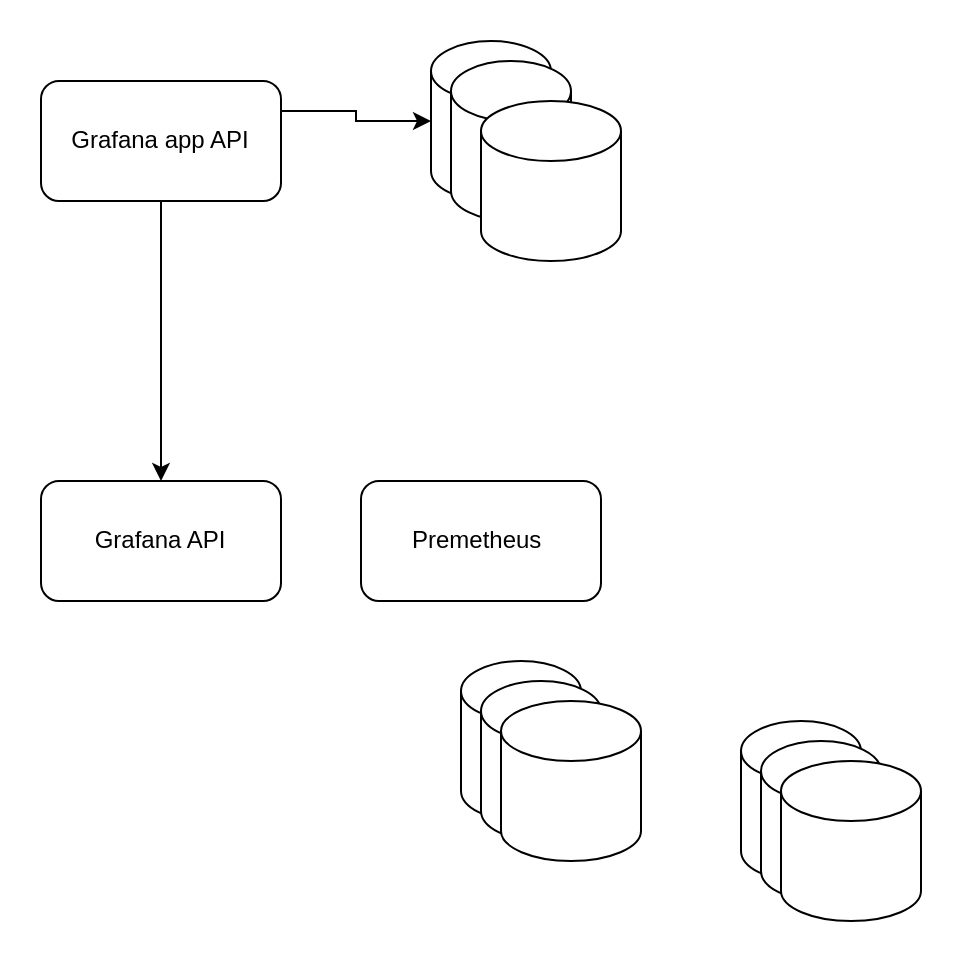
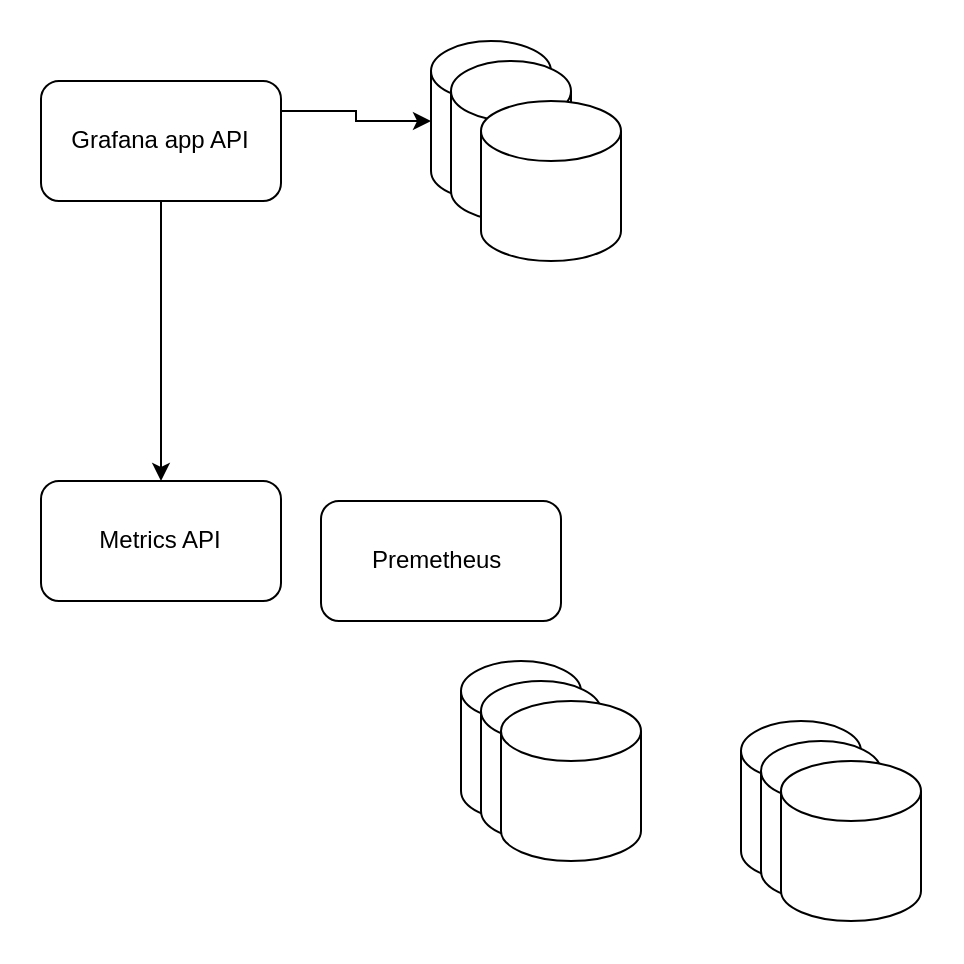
(161, 541) -> (161, 541)
(481, 541) -> (441, 561)
